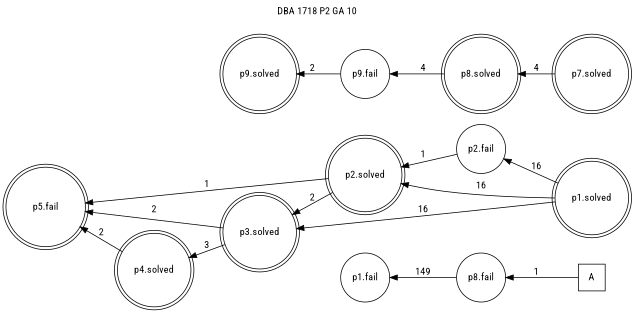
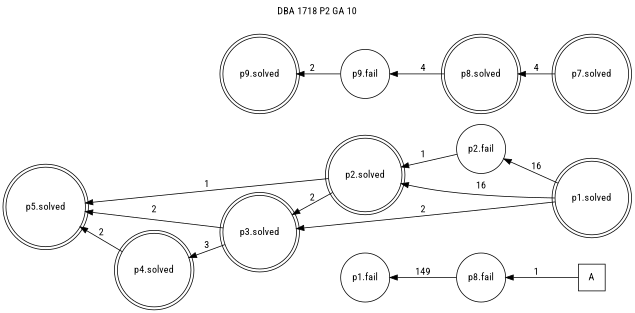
(46, 207) -> (46, 207)
(423, 210) -> (423, 210)
